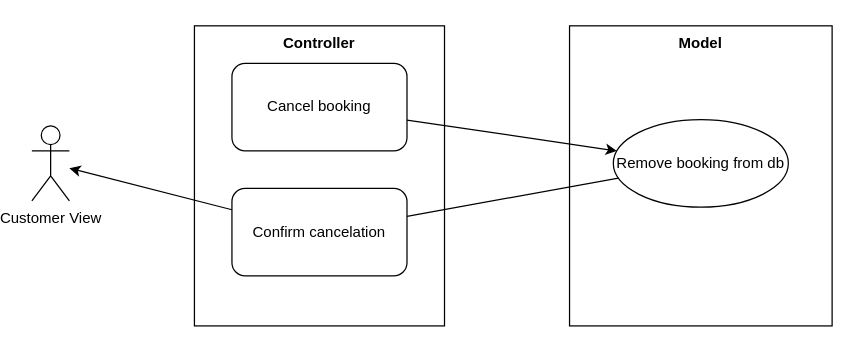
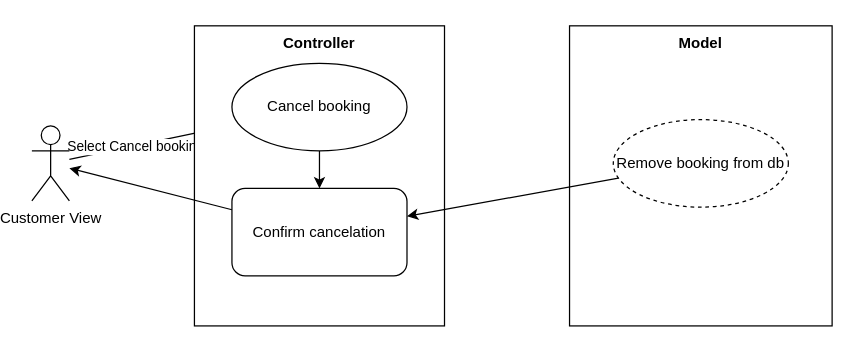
(319, 107) -> (319, 107)
(508, 135) -> (319, 165)
none -> (148, 143)
(701, 163) -> (701, 163)
(413, 215) -> (417, 214)
